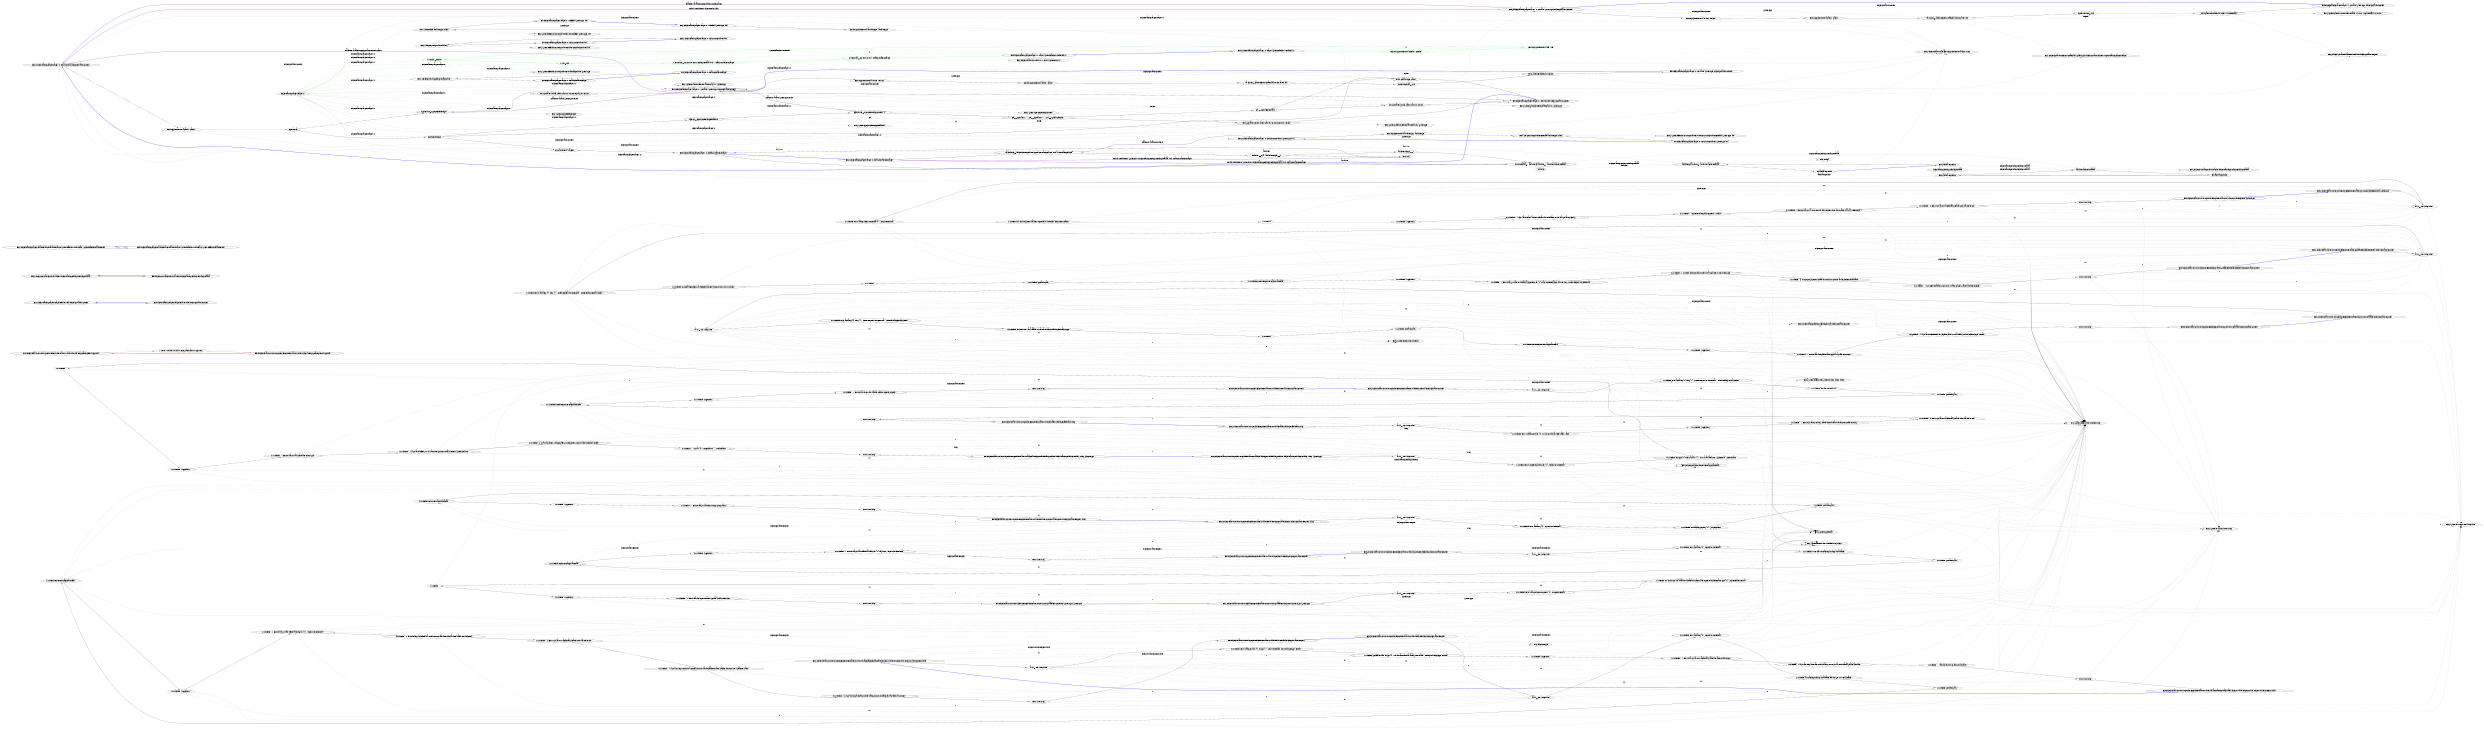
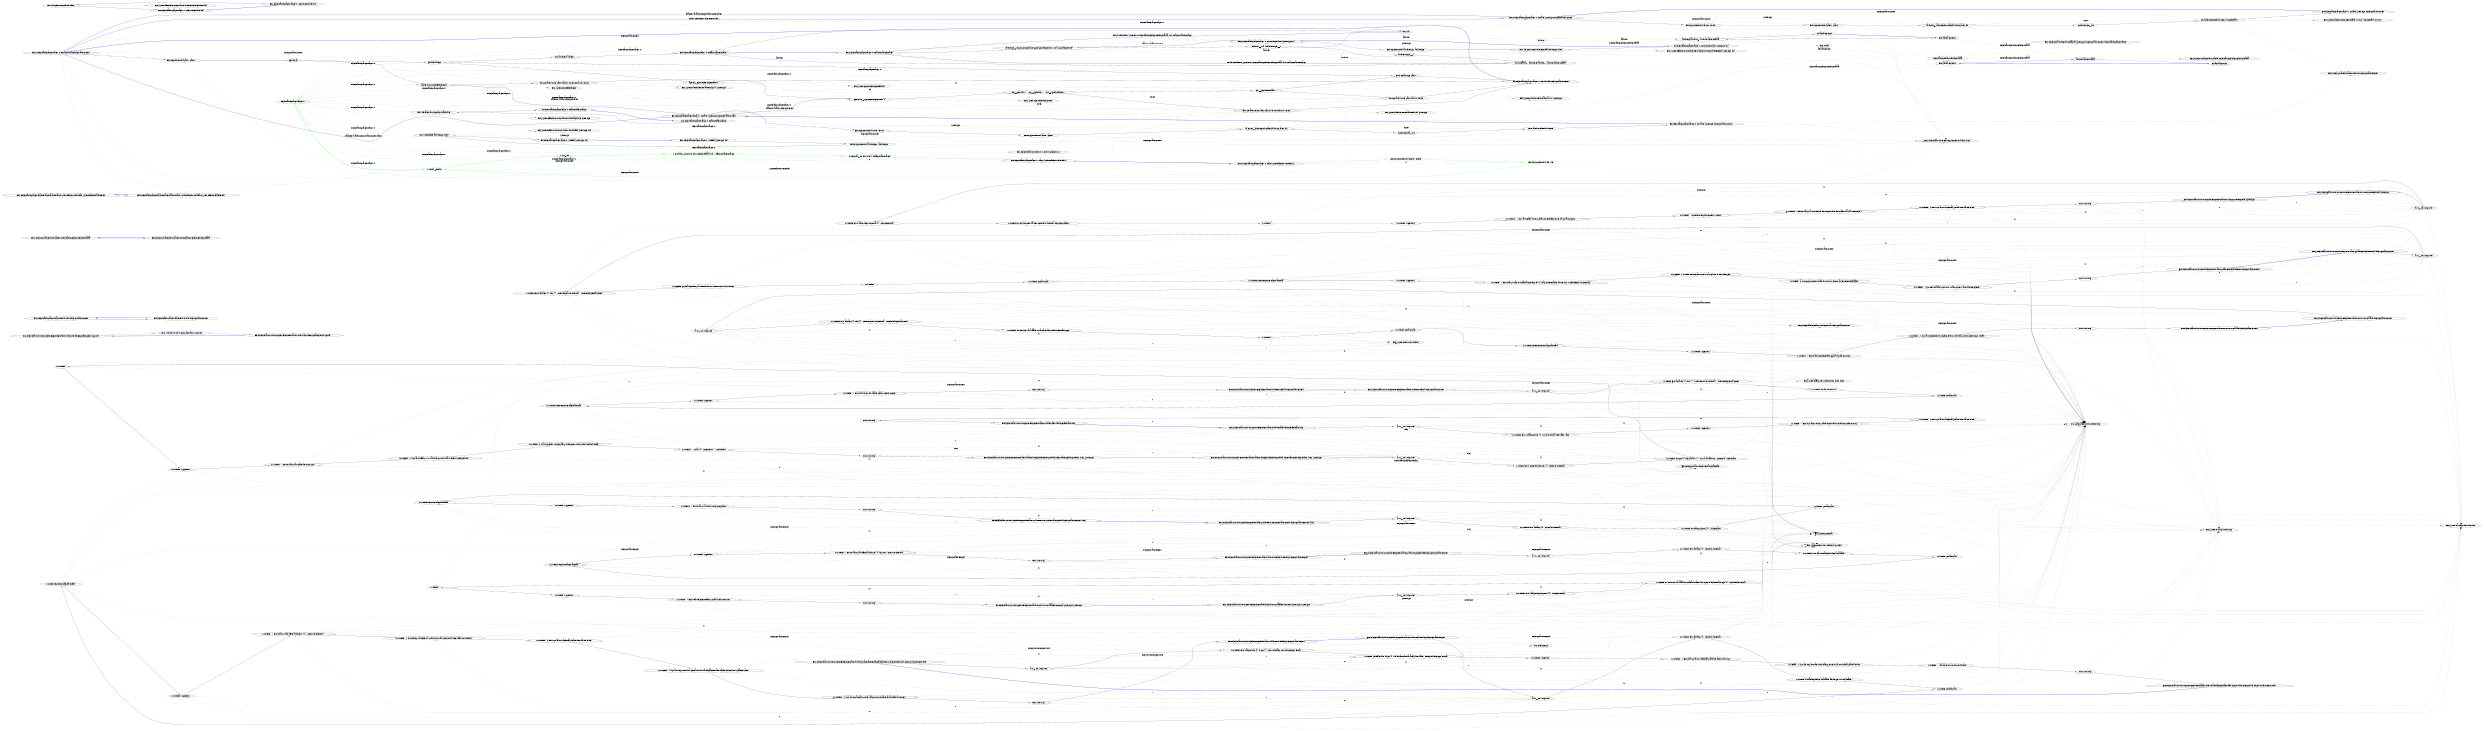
(356, 59) -> none
(357, 66) -> (344, 164)
